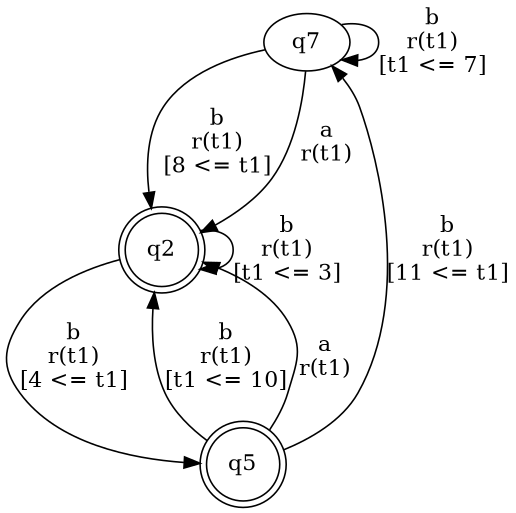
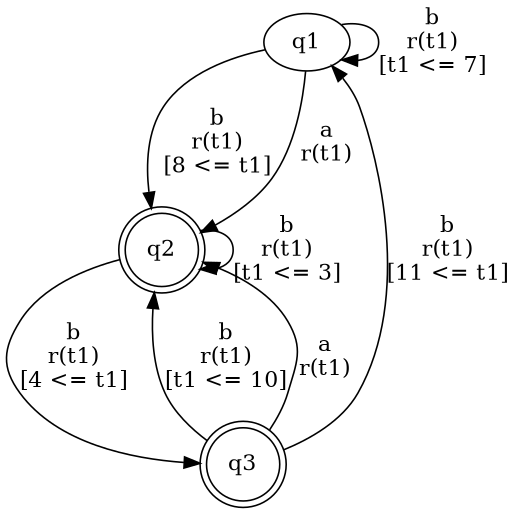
(307, 42) -> (307, 42)
(243, 464) -> (243, 464)
